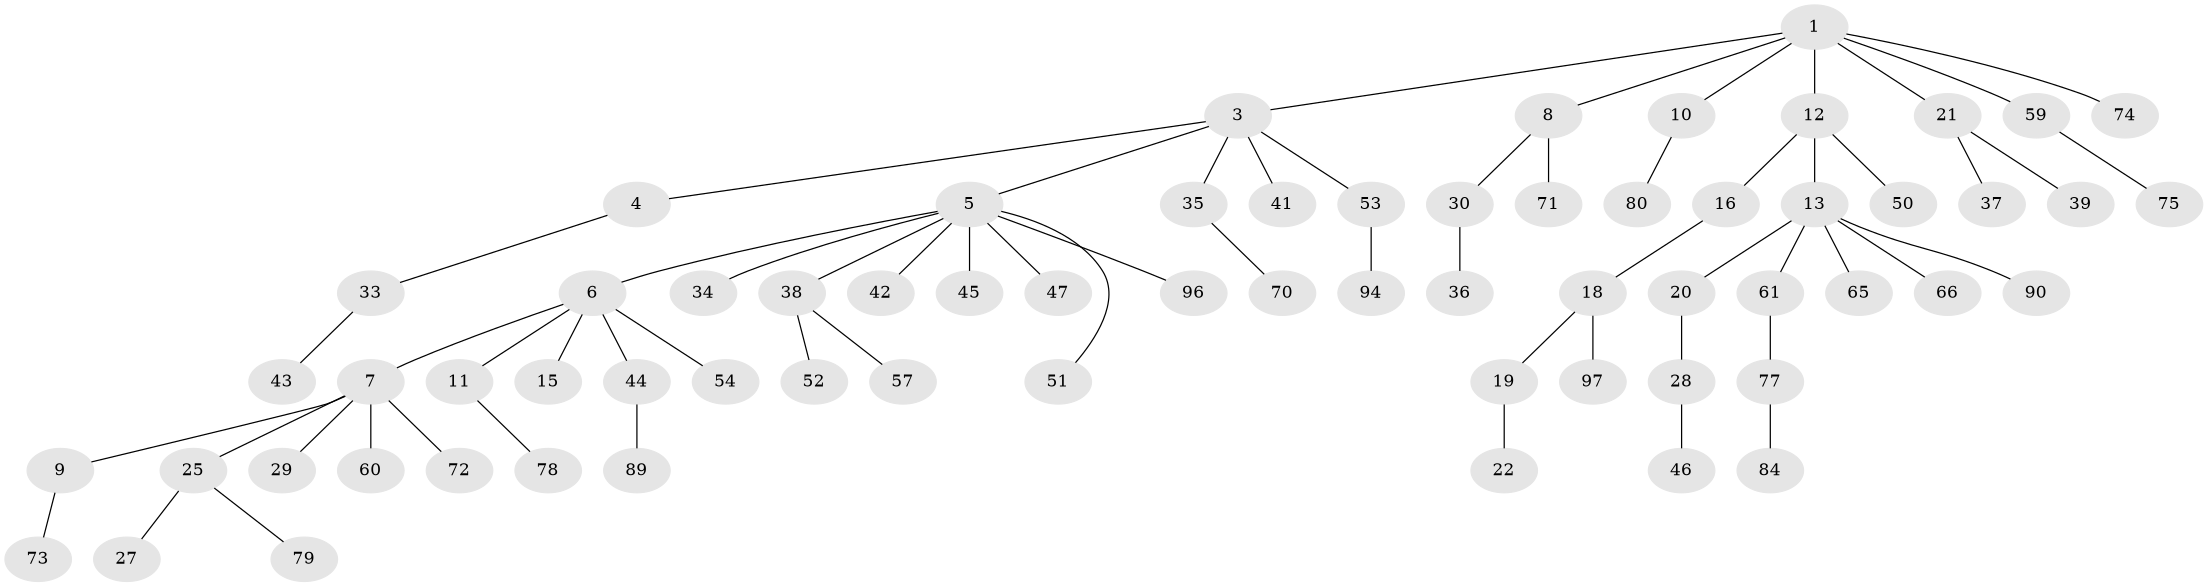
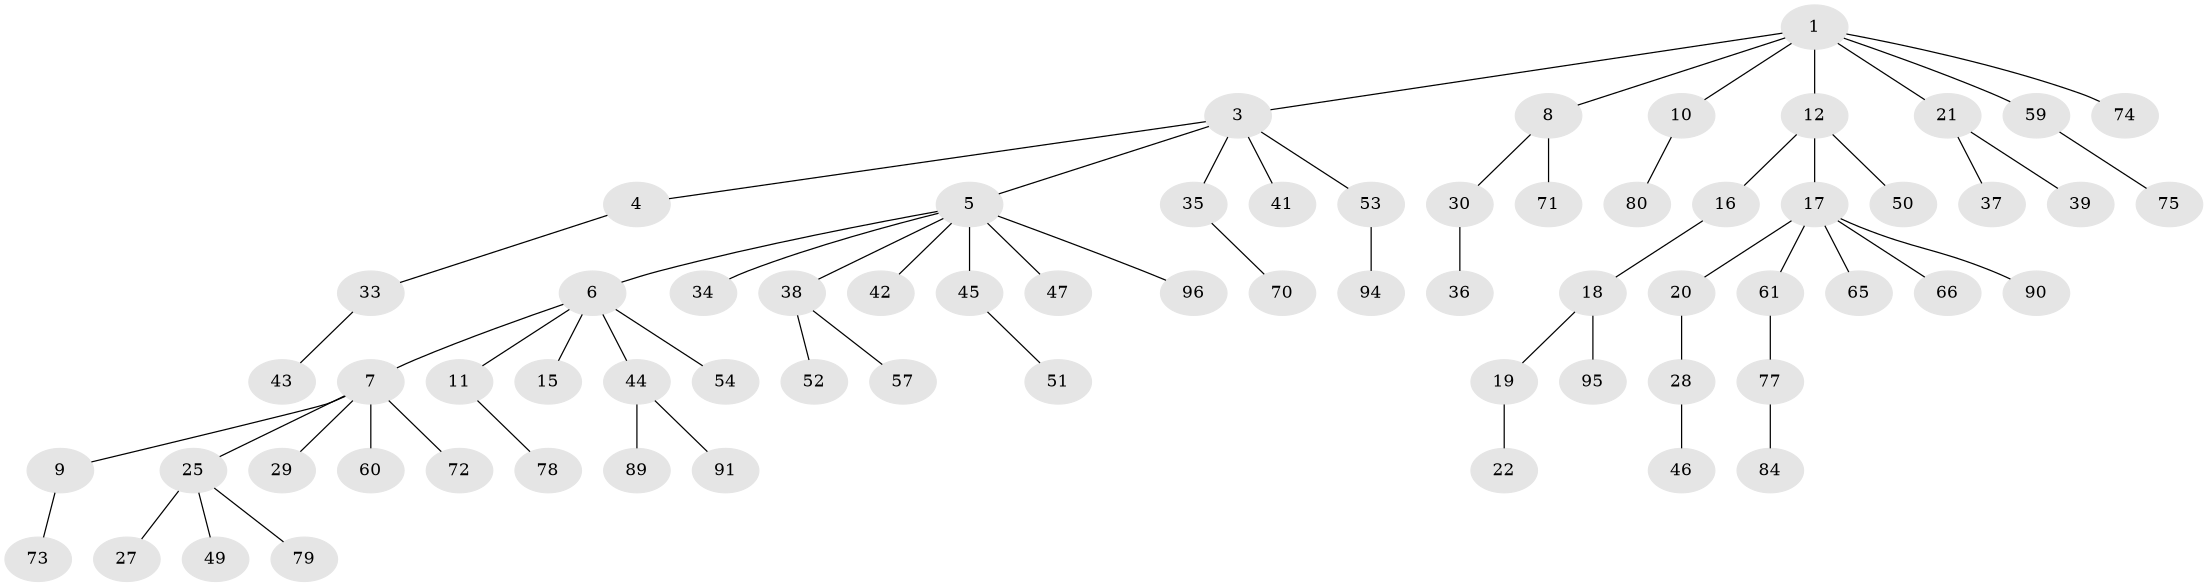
(1815, 205) -> (1815, 205)
(1097, 264) -> (1014, 337)
(1593, 382) -> (1593, 382)
none -> (726, 471)
none -> (216, 559)
